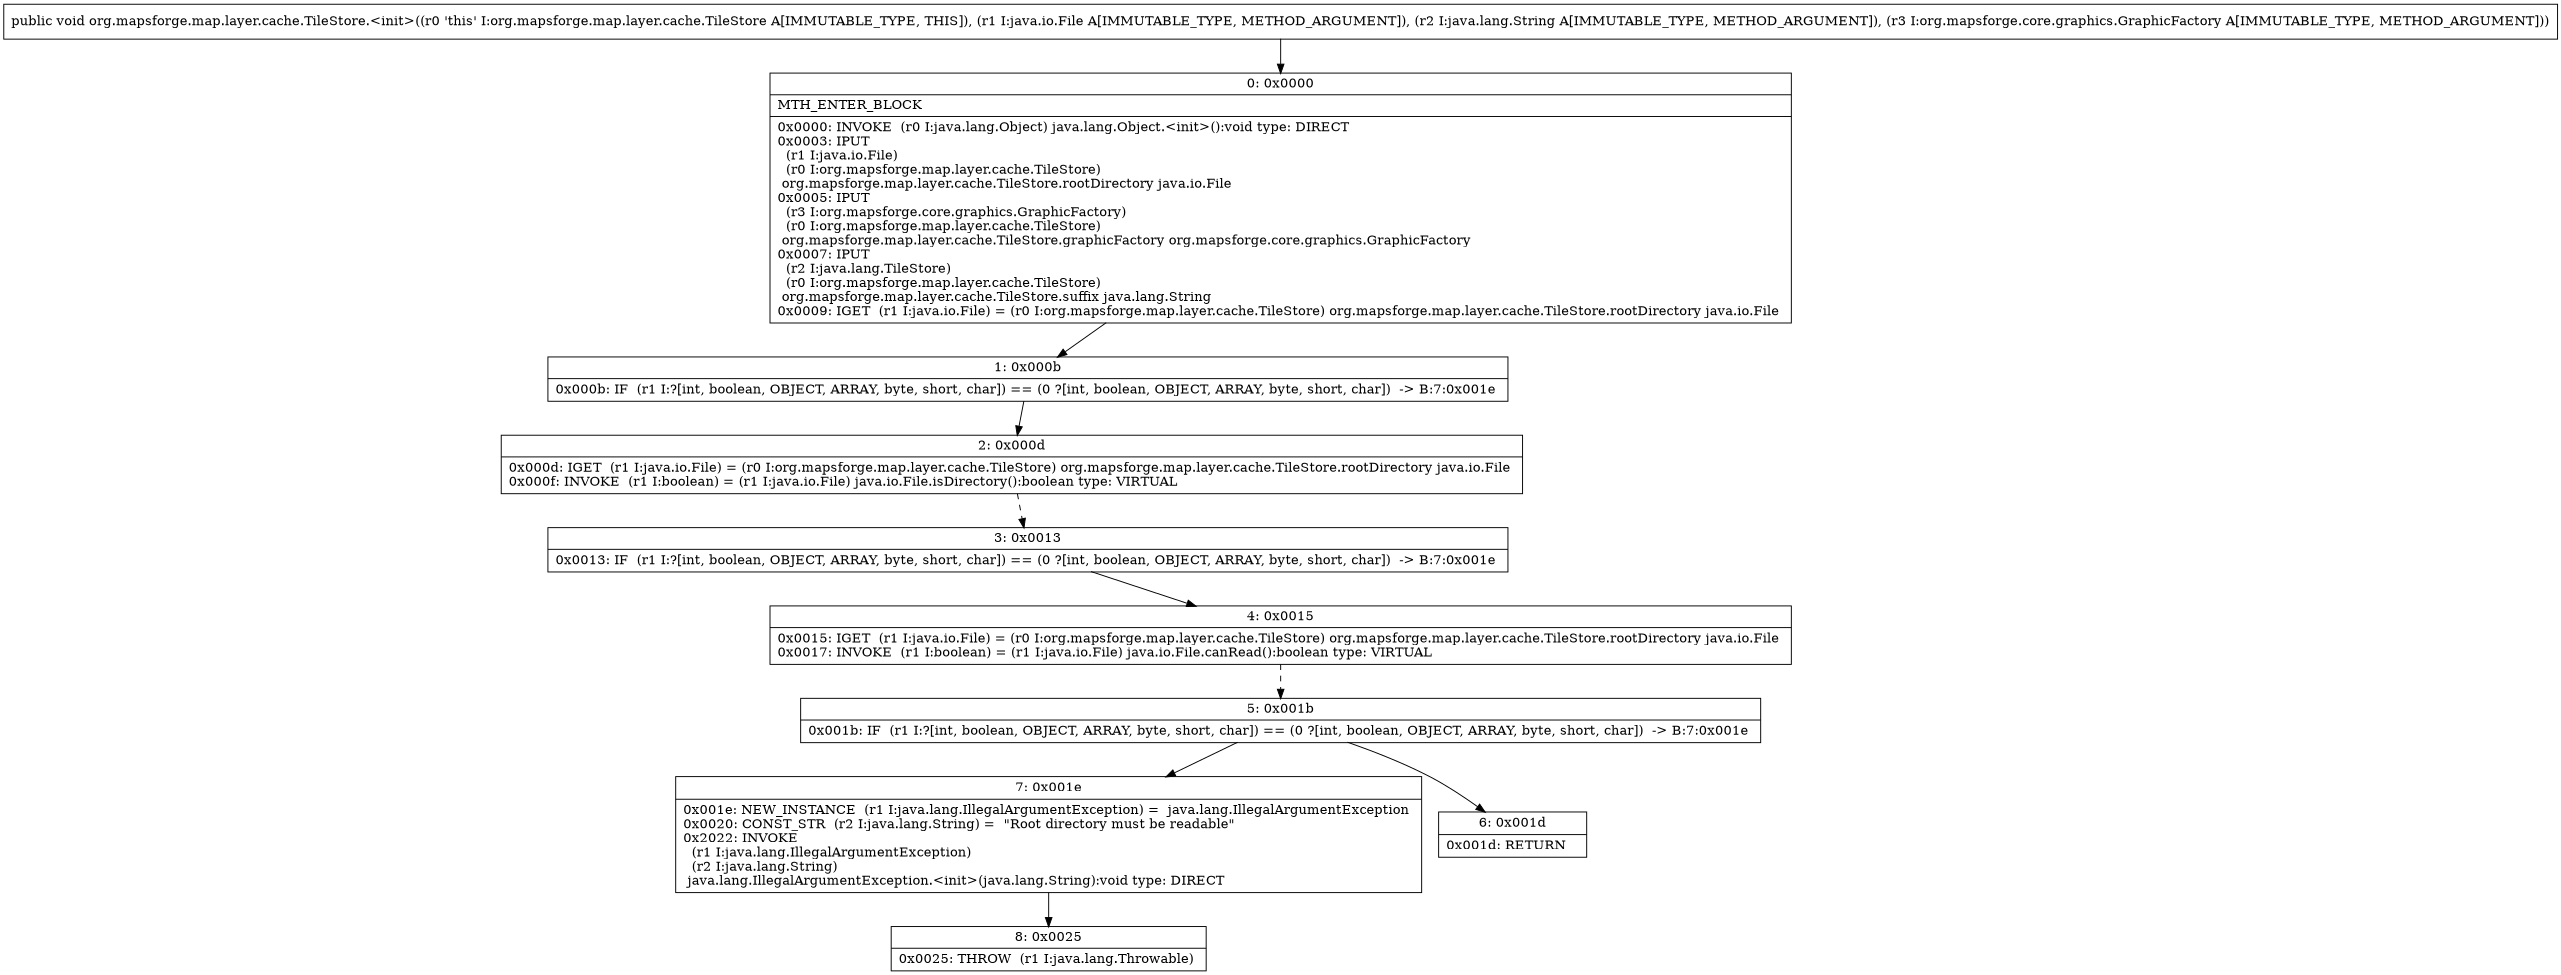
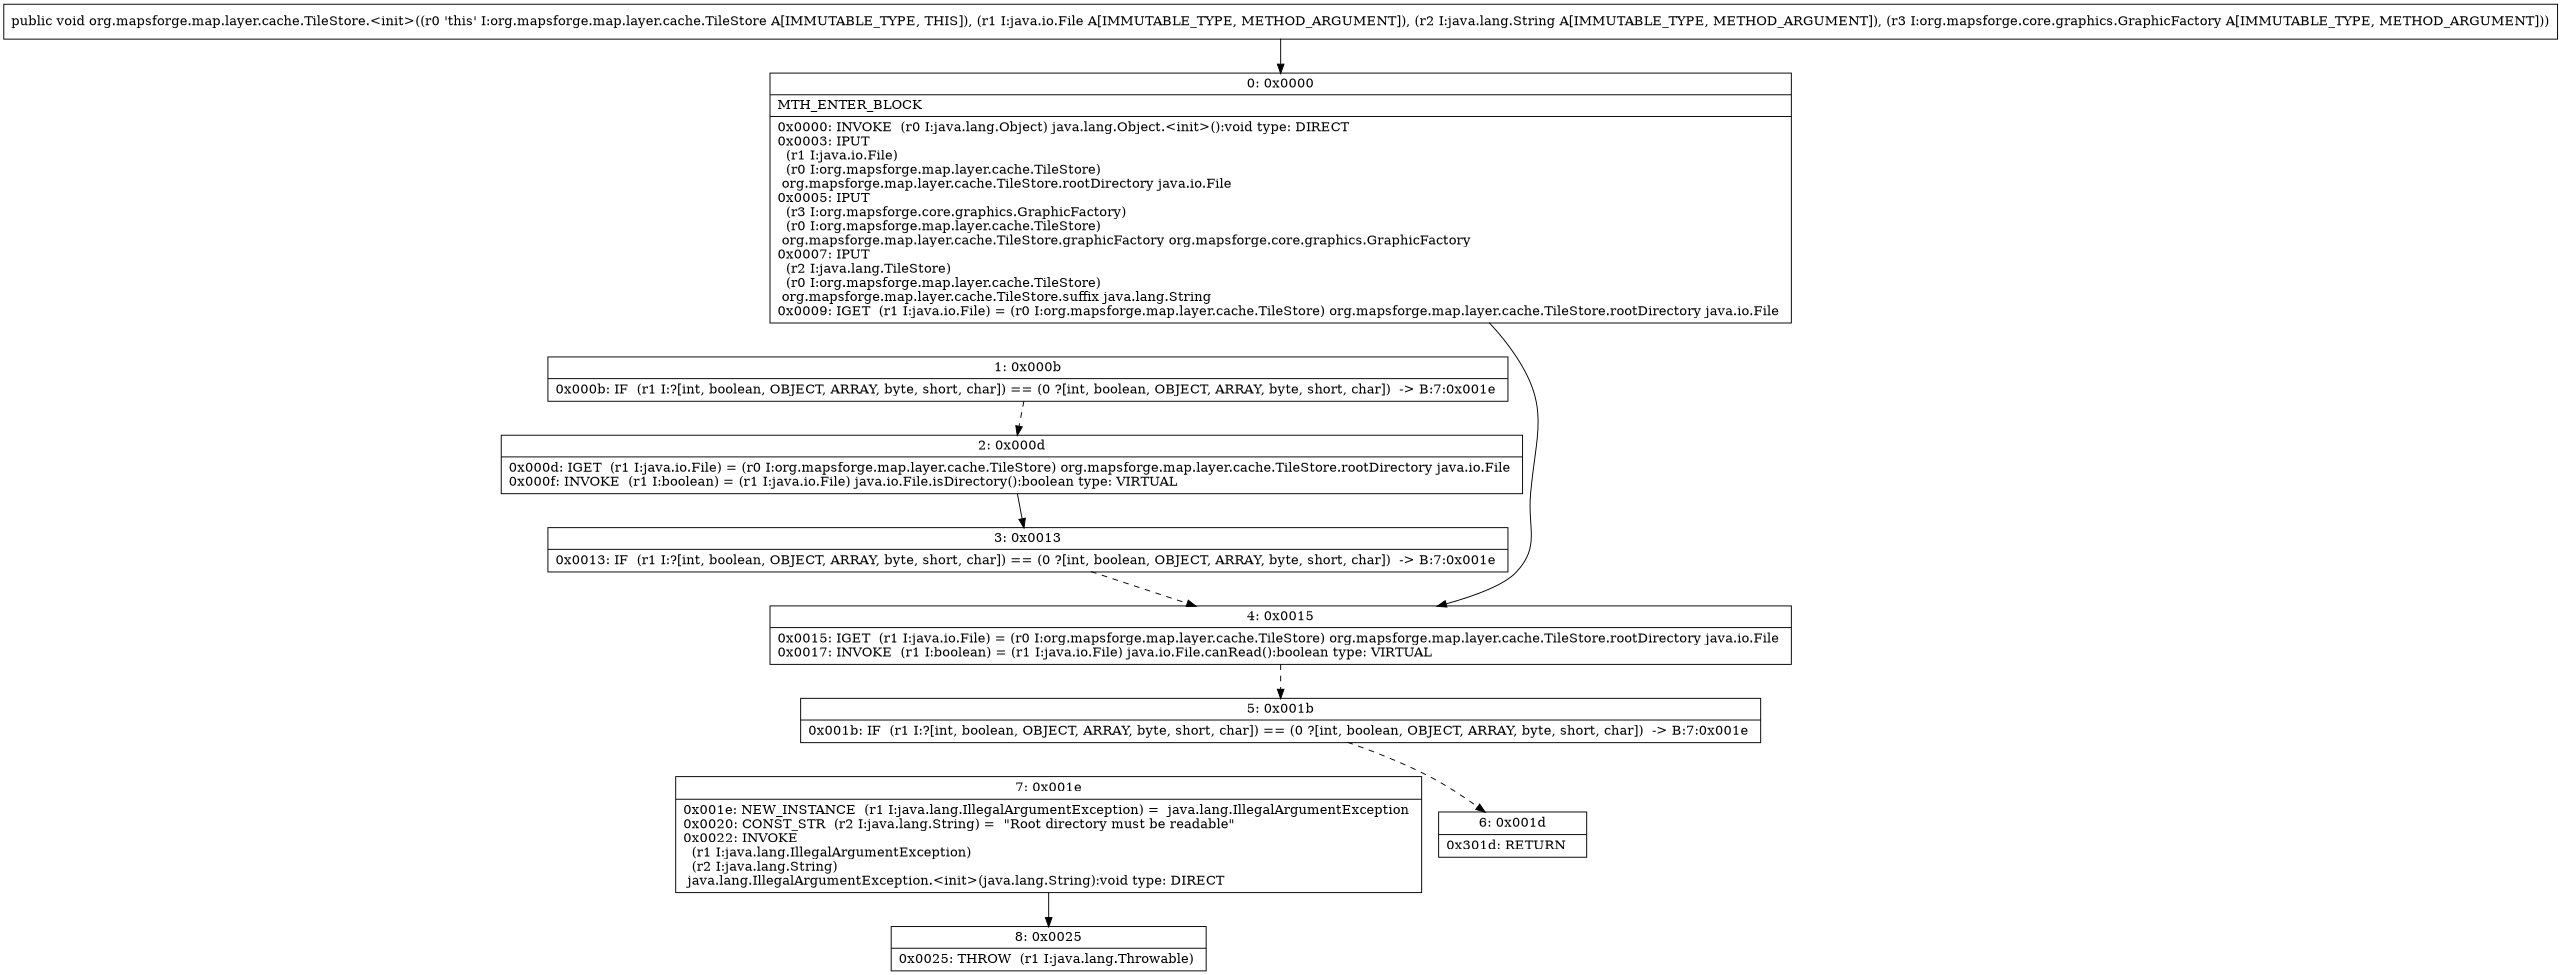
(1086, 337) -> (1532, 481)
(1022, 414) -> (1022, 414)
(1020, 506) -> (1020, 506)
(1139, 587) -> (1139, 587)
(1206, 758) -> none
(1415, 769) -> (1415, 769)
(745, 838) -> (745, 838)
(1513, 845) -> (1513, 845)
